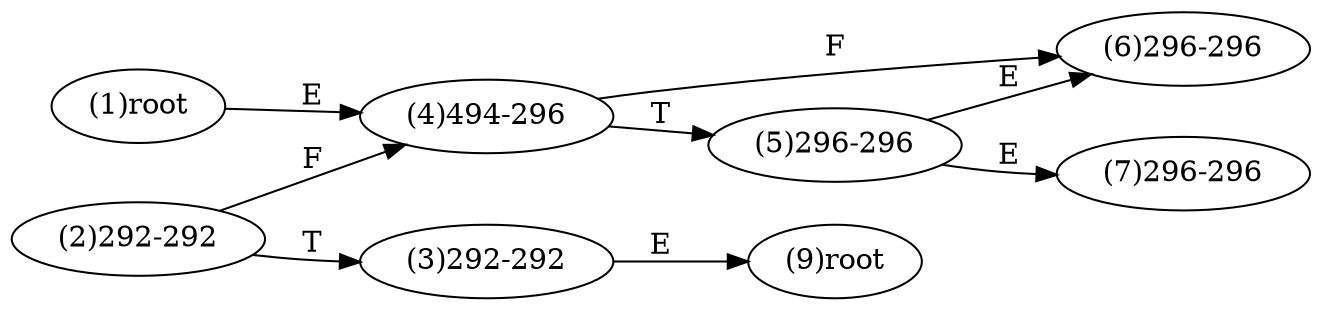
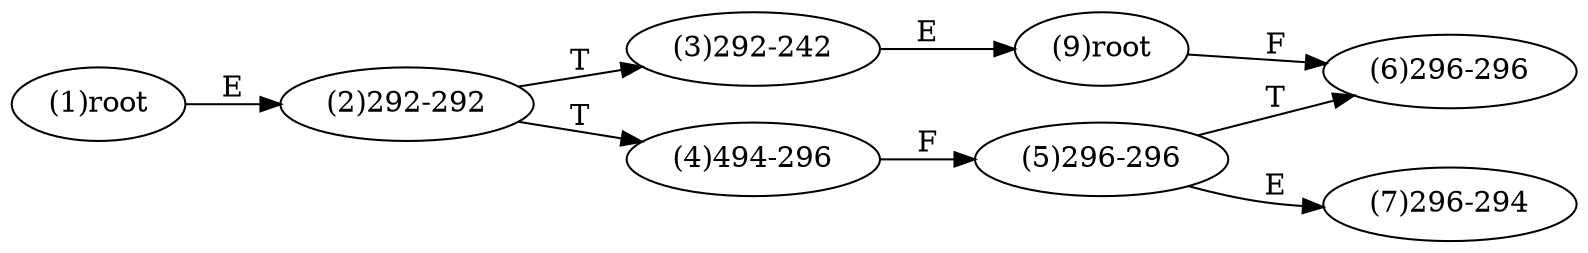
(818, 75) -> (1246, 58)
(1009, 79) -> (1276, 99)
(283, 110) -> (223, 104)
(661, 115) -> (927, 144)
(313, 160) -> (580, 117)
(1183, 174) -> (1450, 204)
(487, 262) -> (753, 49)
